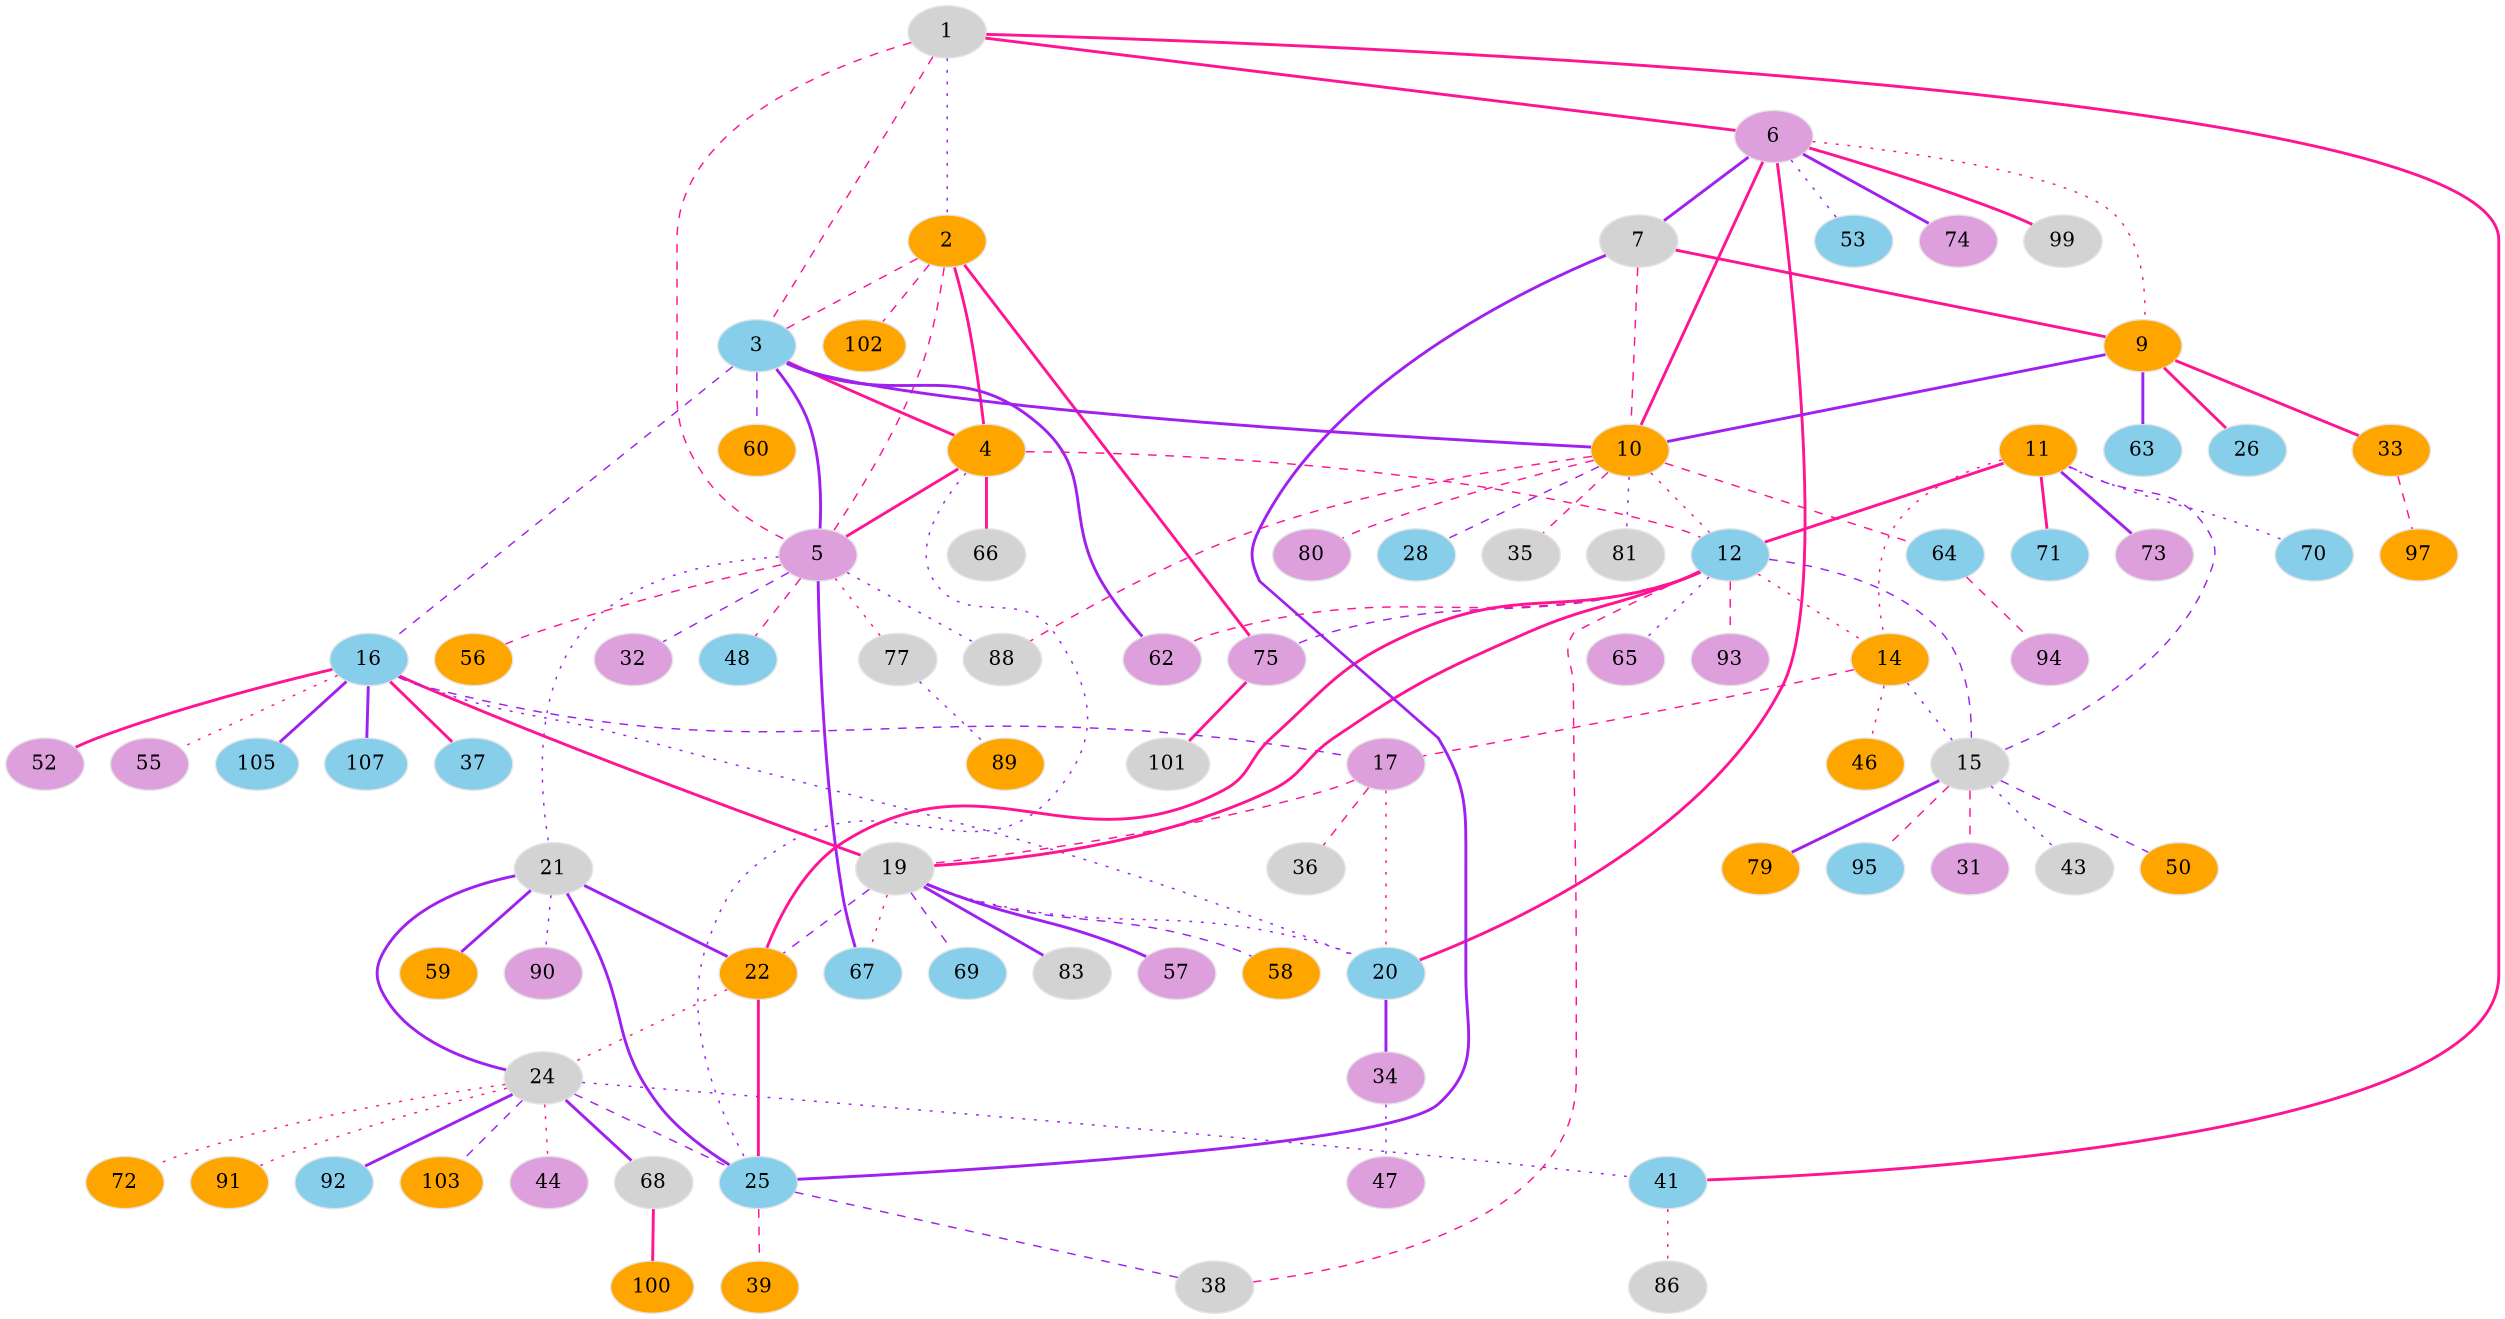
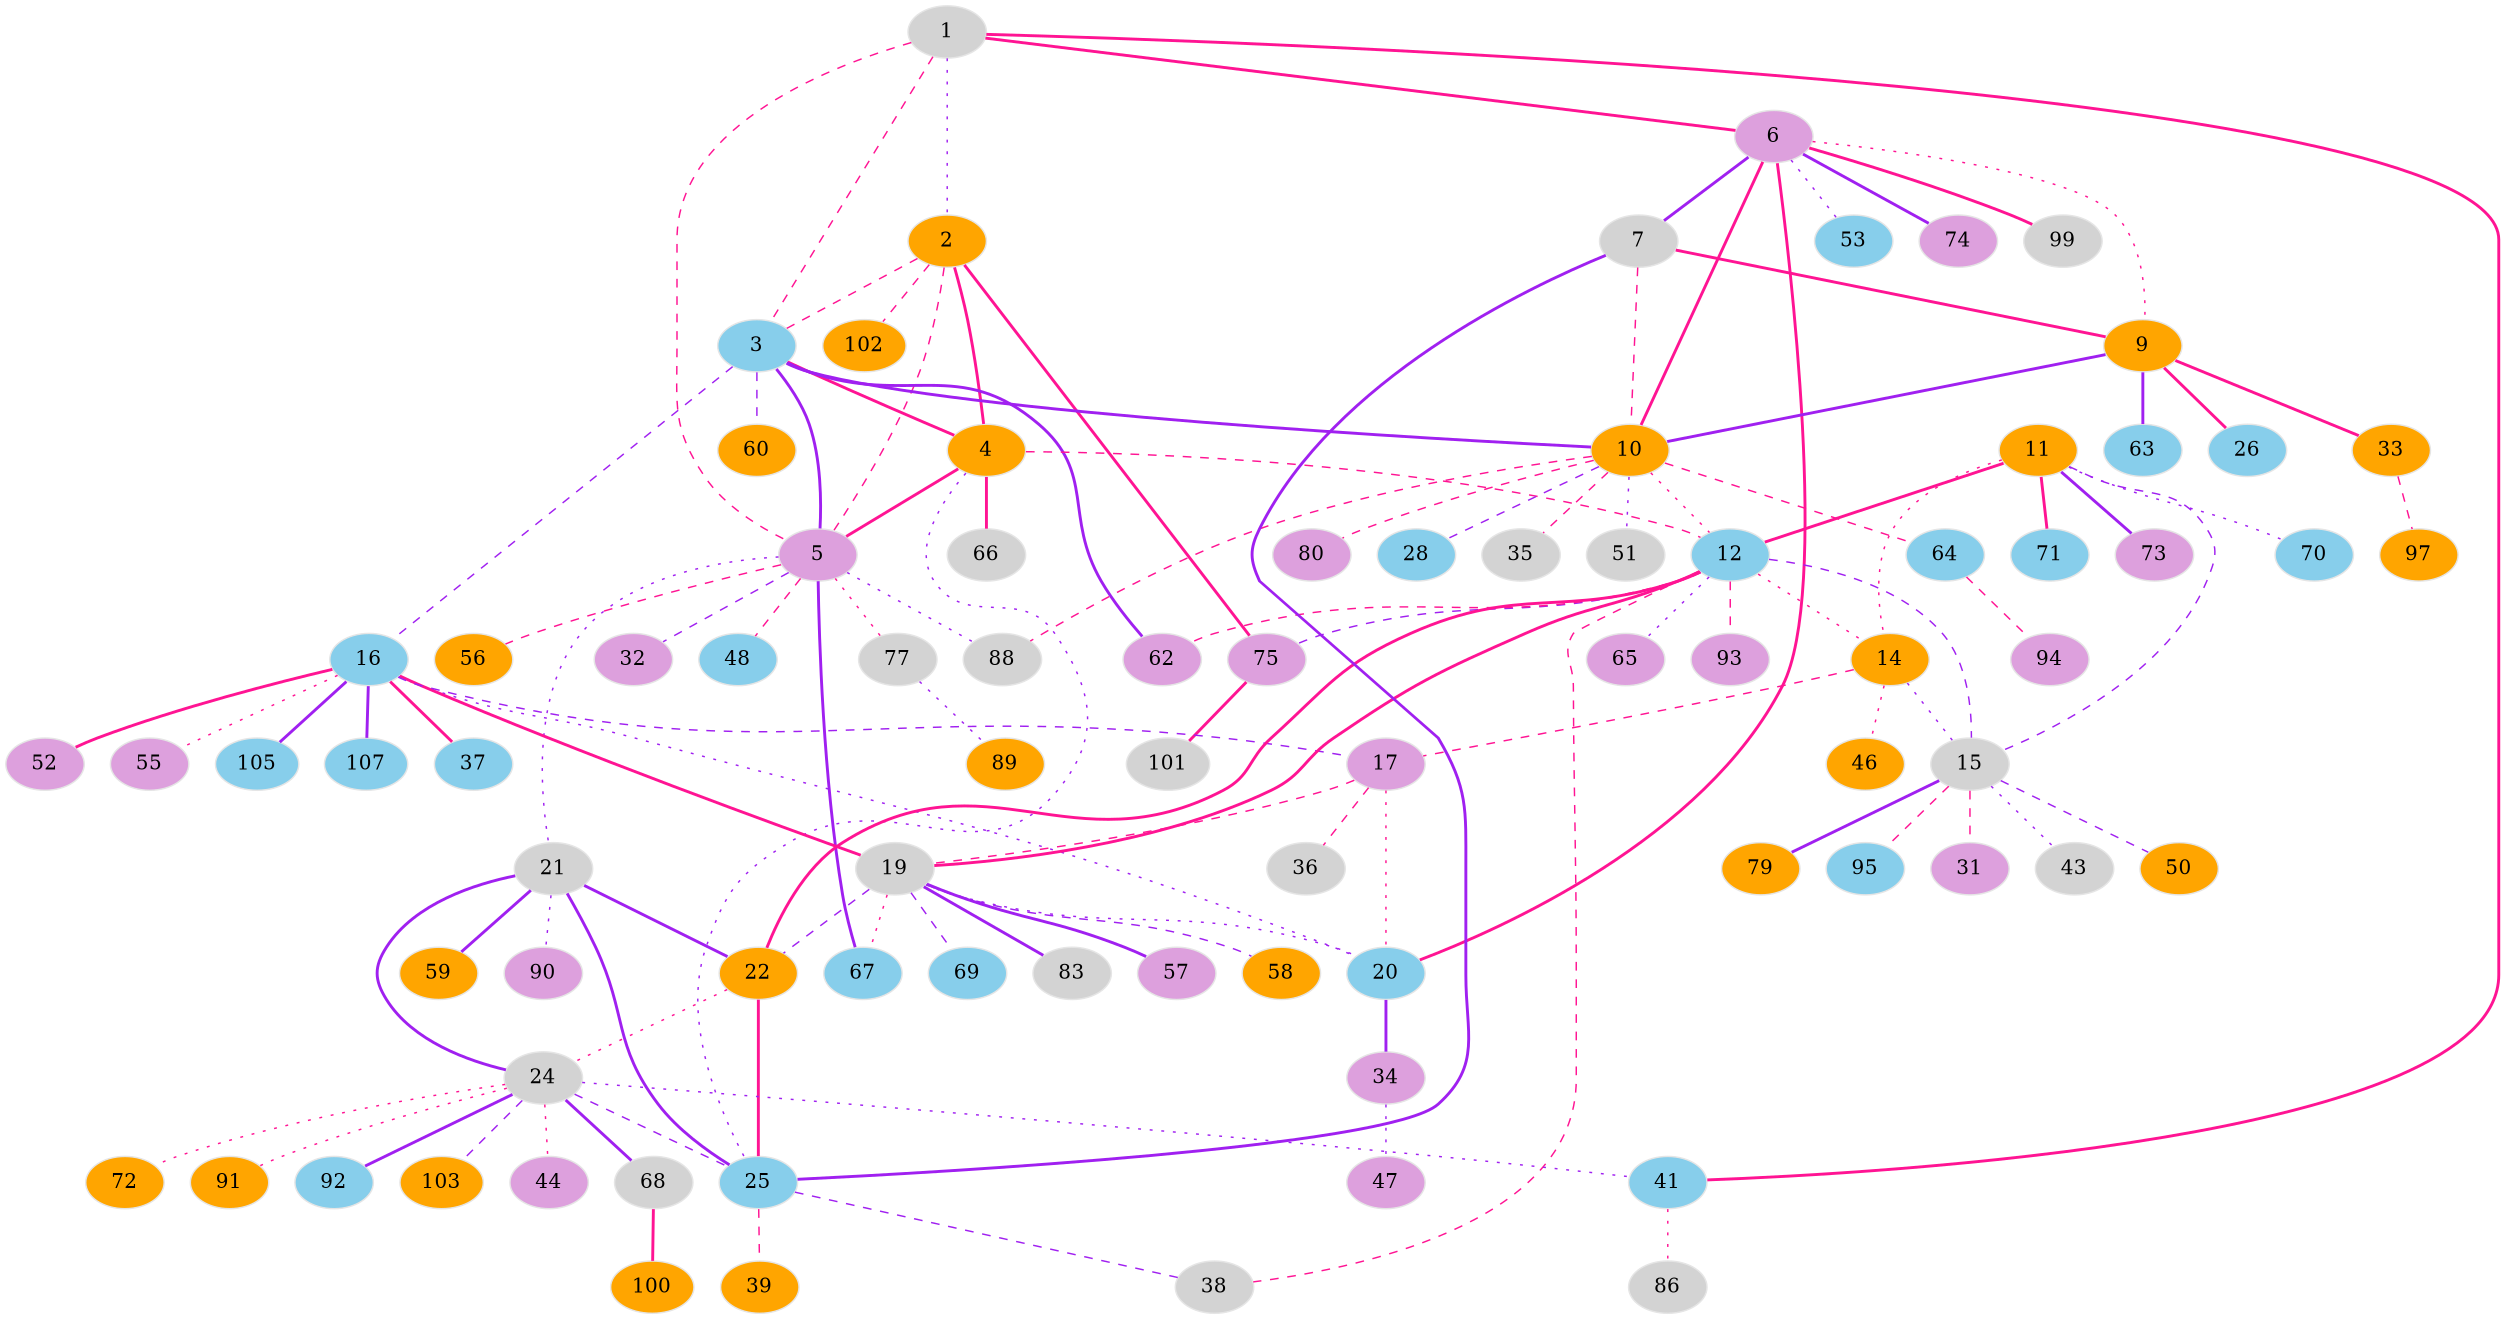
(1626, 555) -> (1626, 555)
